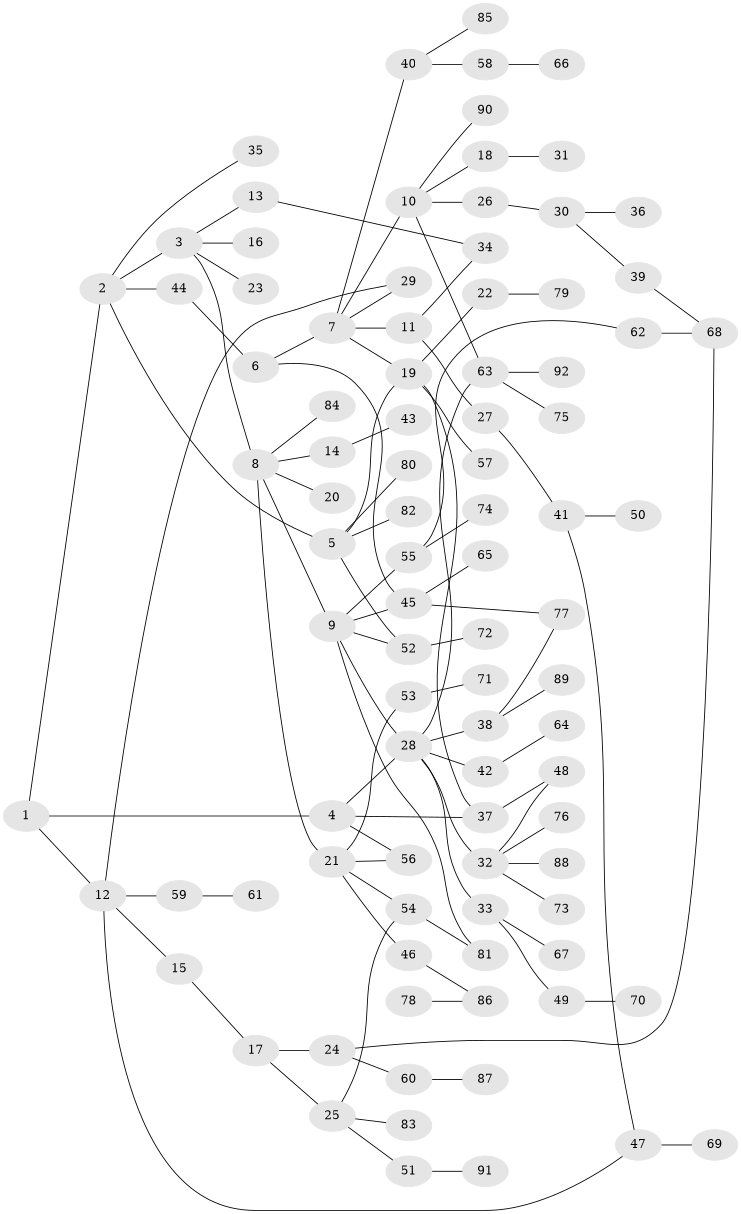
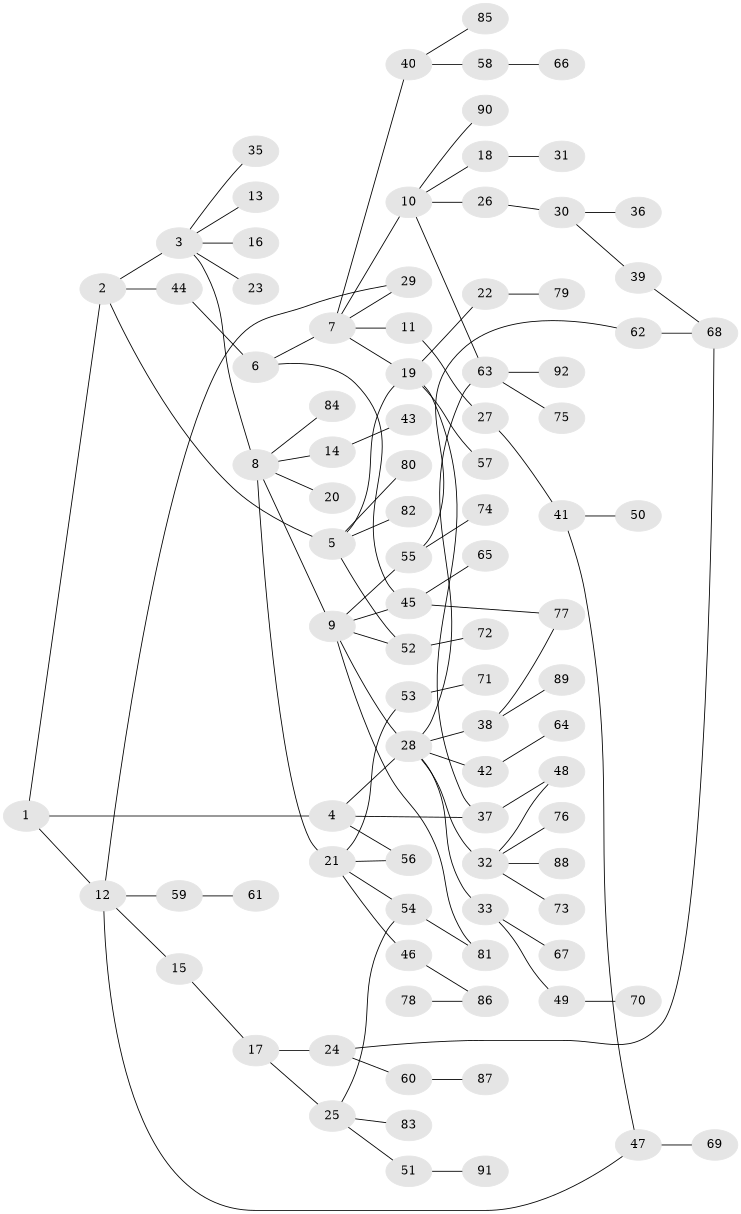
(168, 210) -> (215, 196)
(485, 248) -> none
